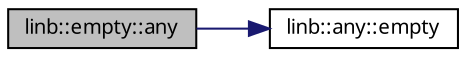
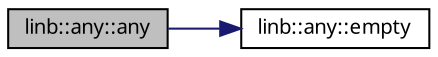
(102, 29) -> (88, 29)
